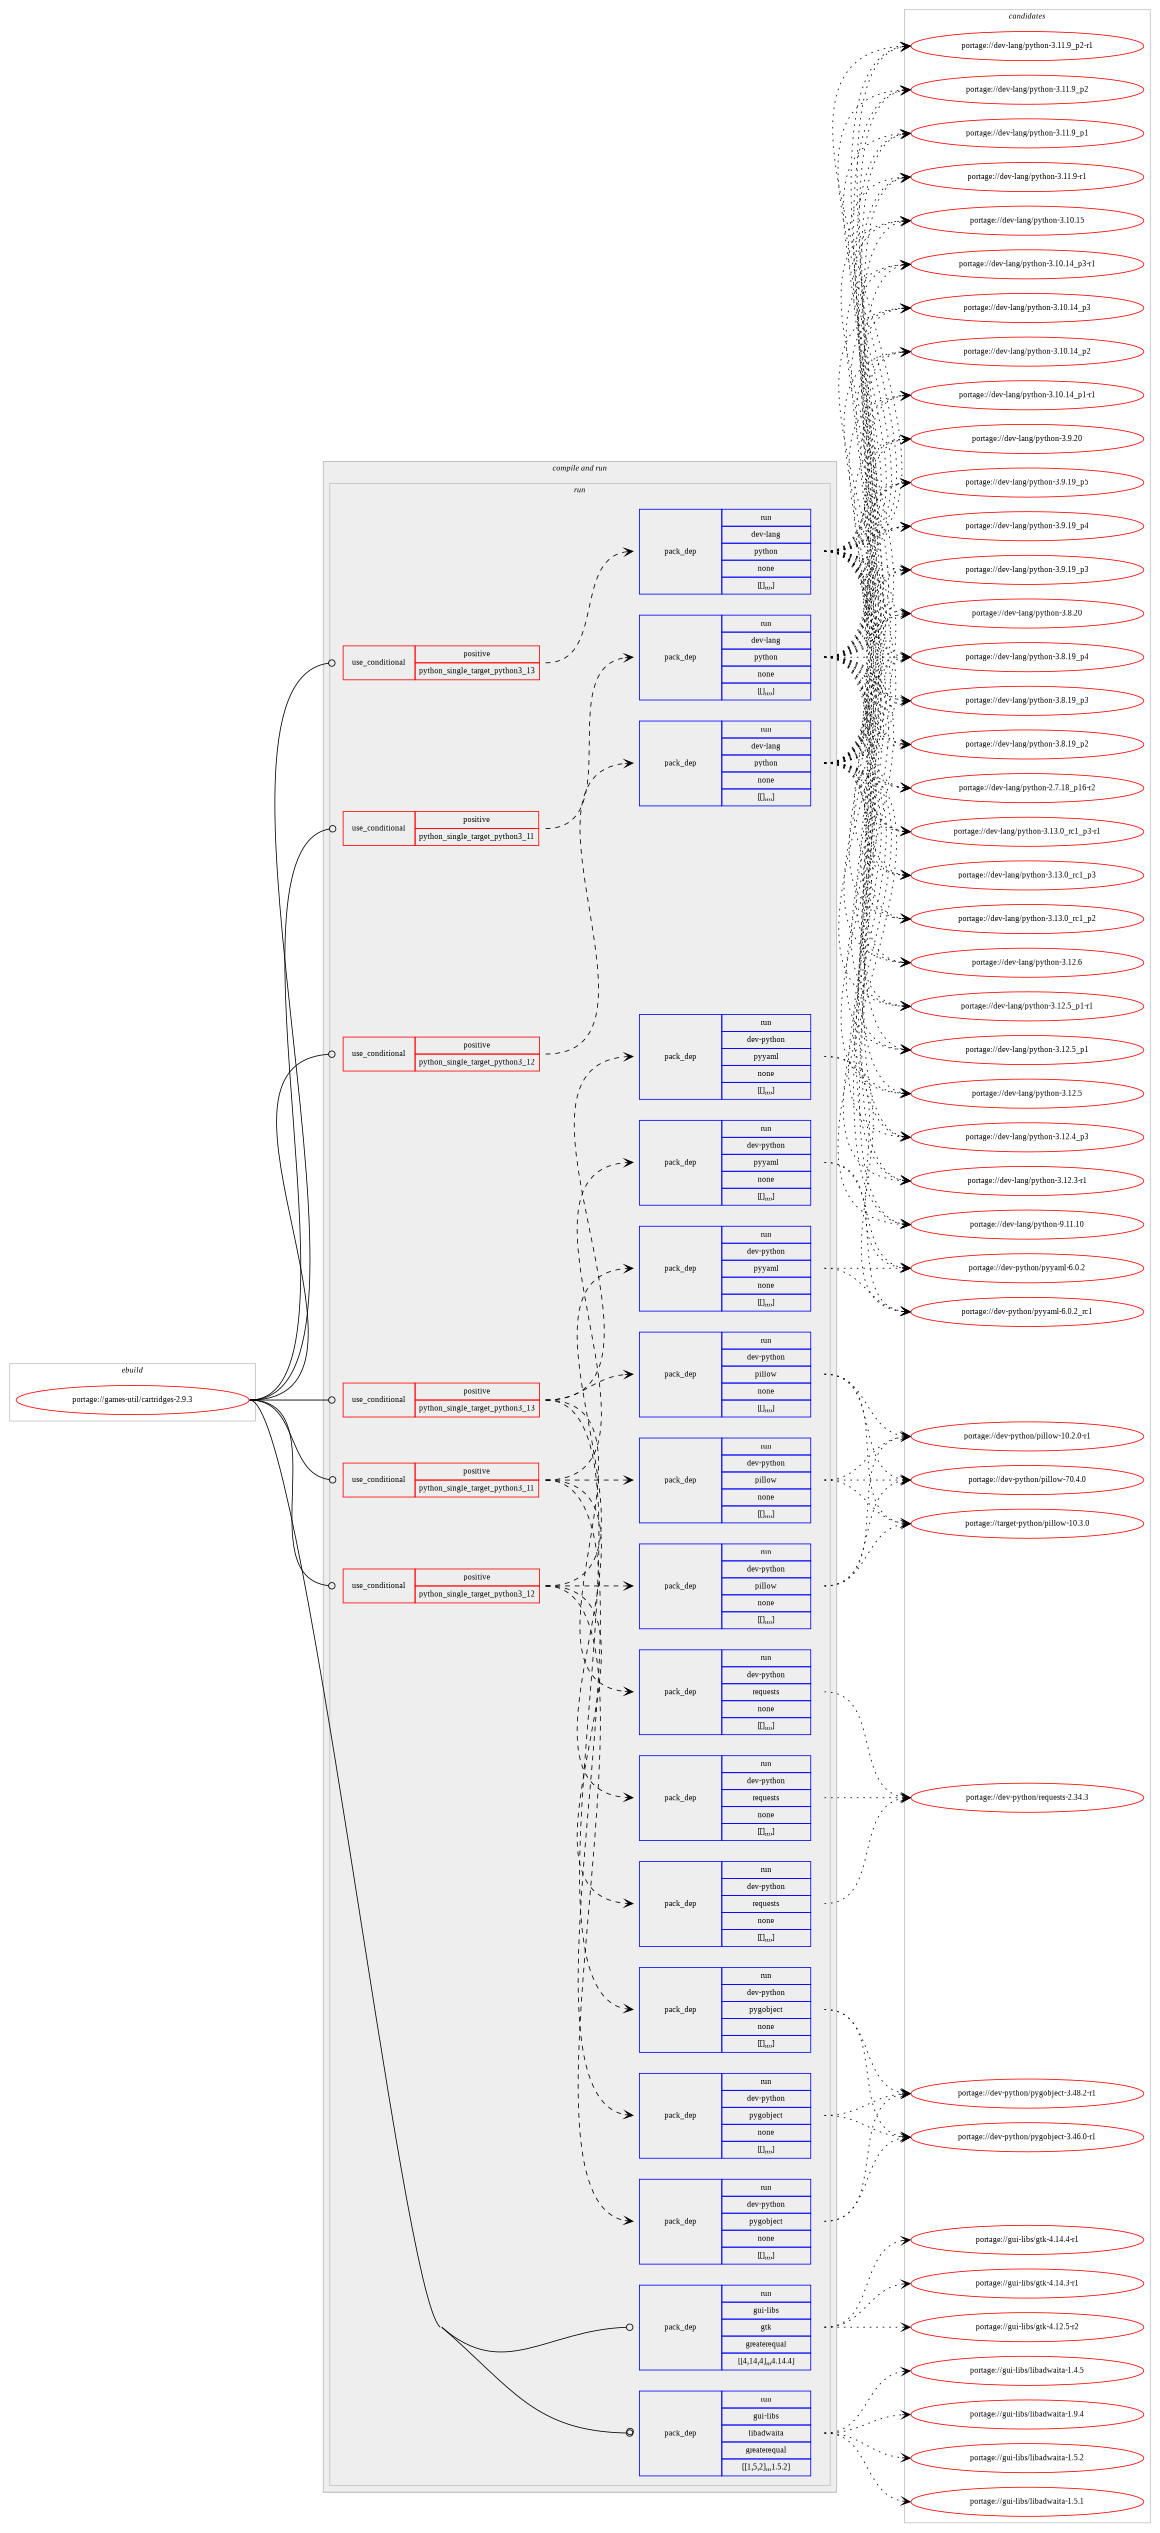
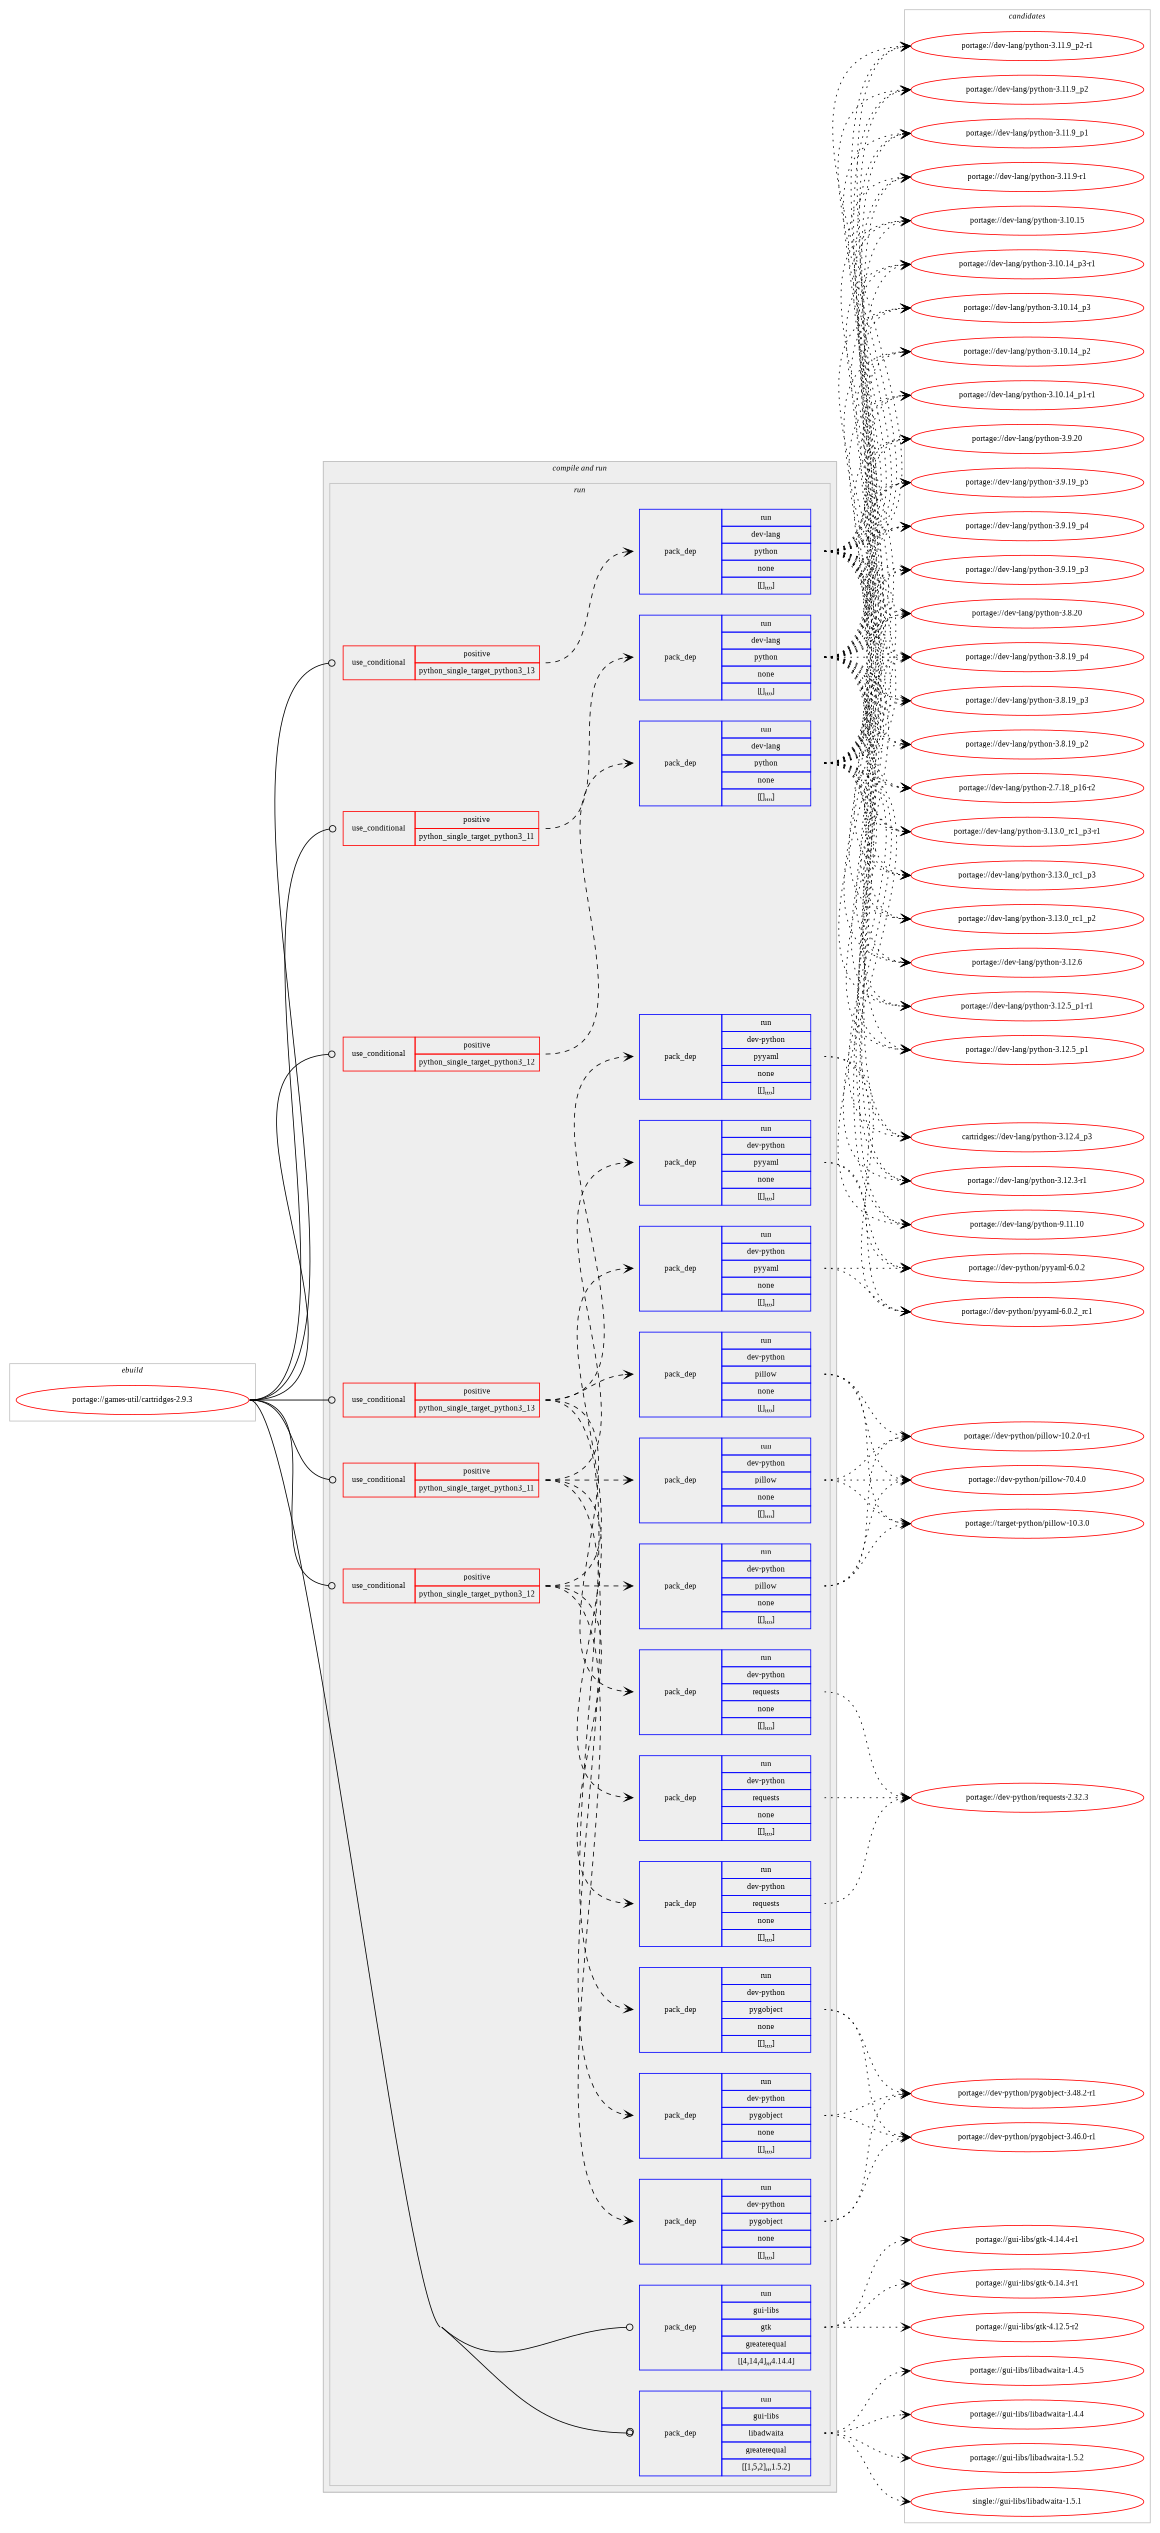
(1027, 1094) -> none
(1027, 1137) -> (1027, 1137)
(1027, 1798) -> (1027, 1798)
(1027, 2284) -> (1027, 2284)
(1027, 2414) -> (1027, 2414)
(1027, 2502) -> (1027, 2502)
